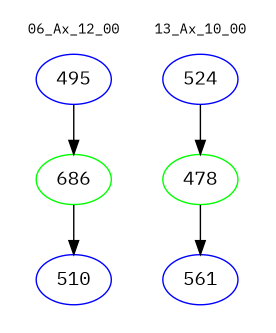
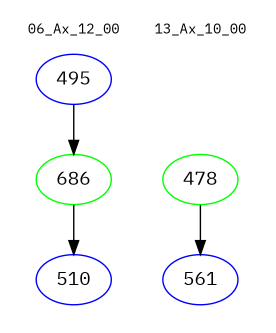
(200, 79) -> none
